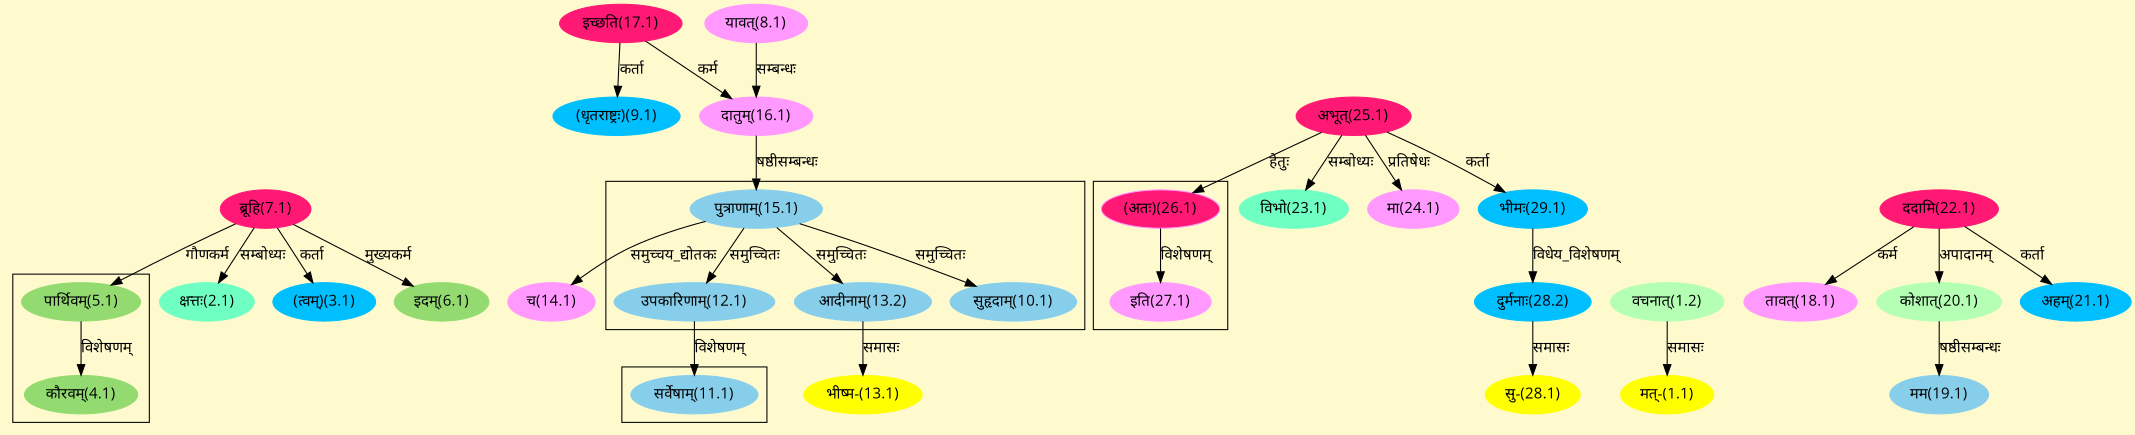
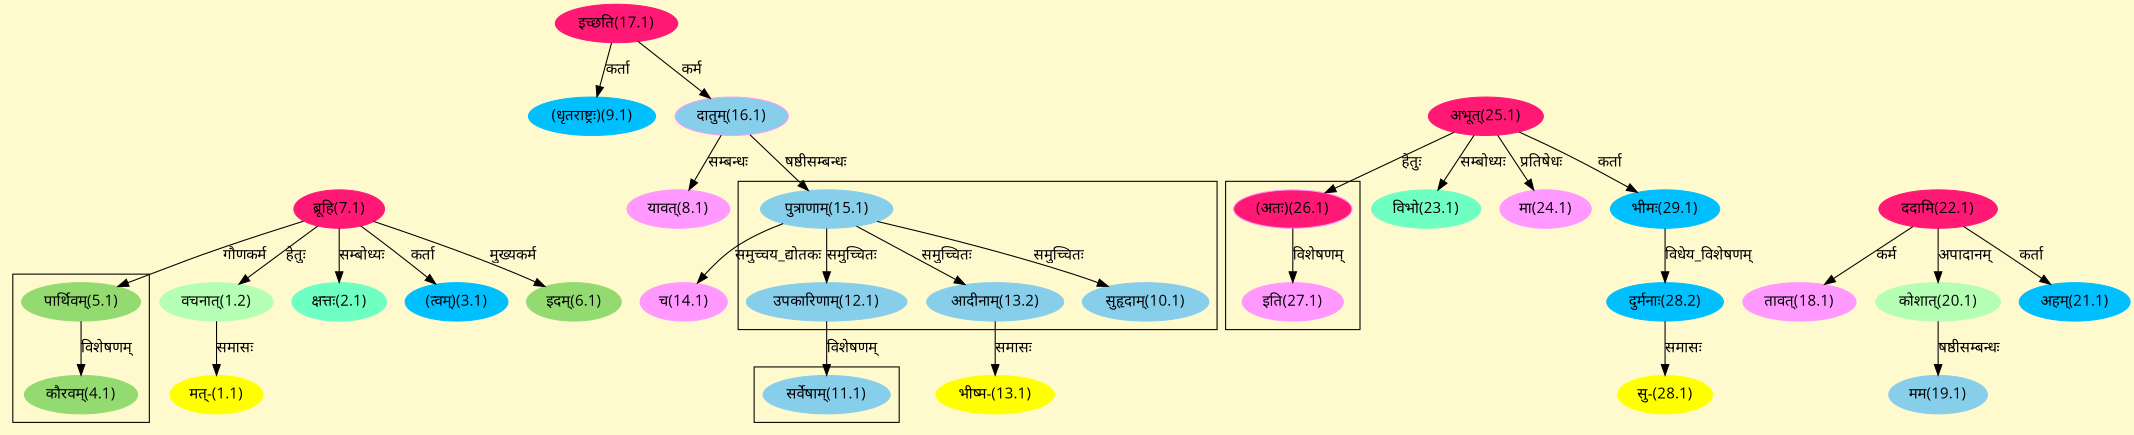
(756, 64) -> (708, 158)
(756, 116) -> (732, 116)
none -> (283, 252)
